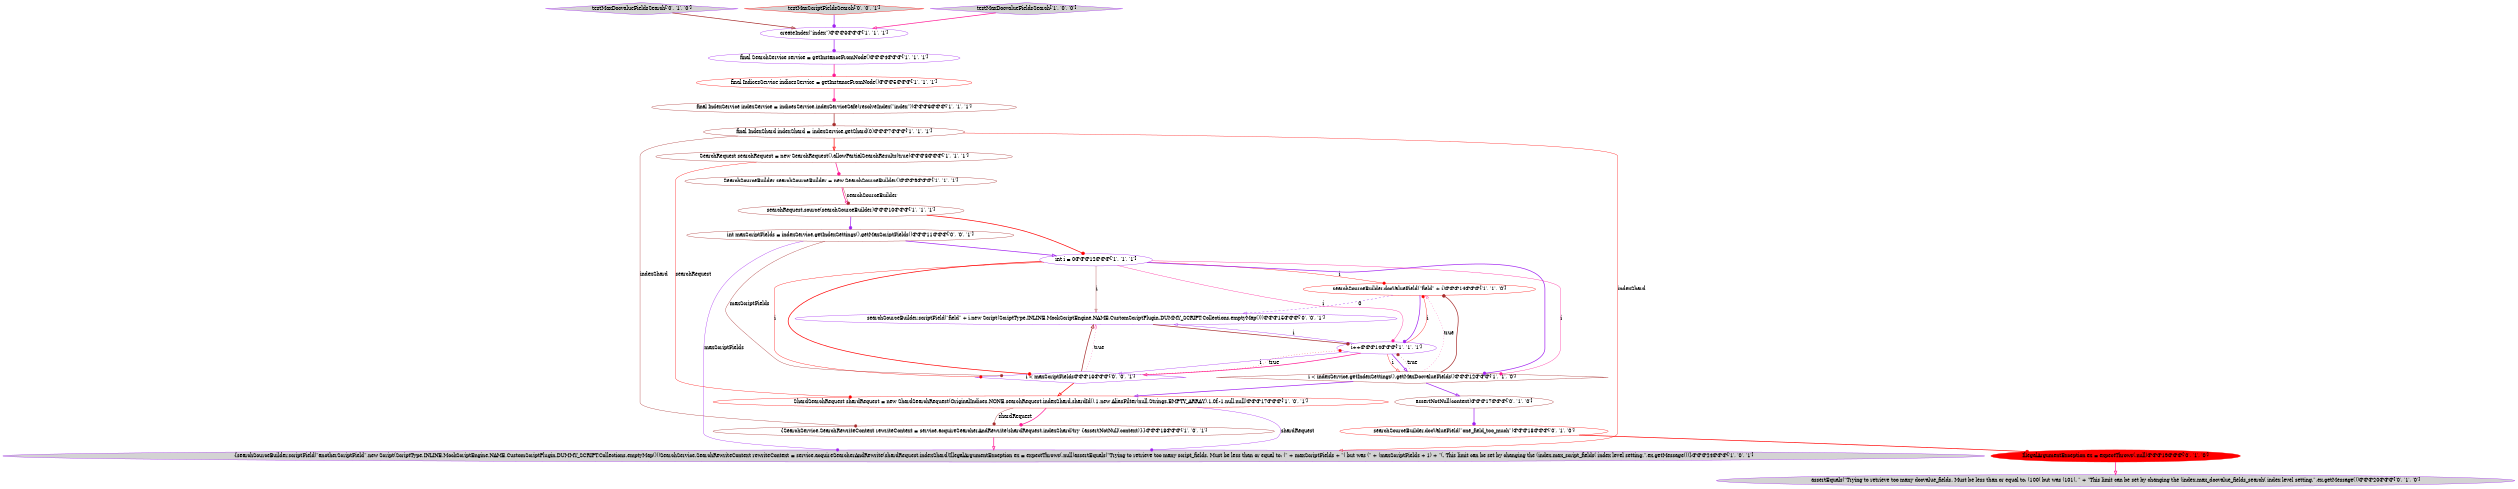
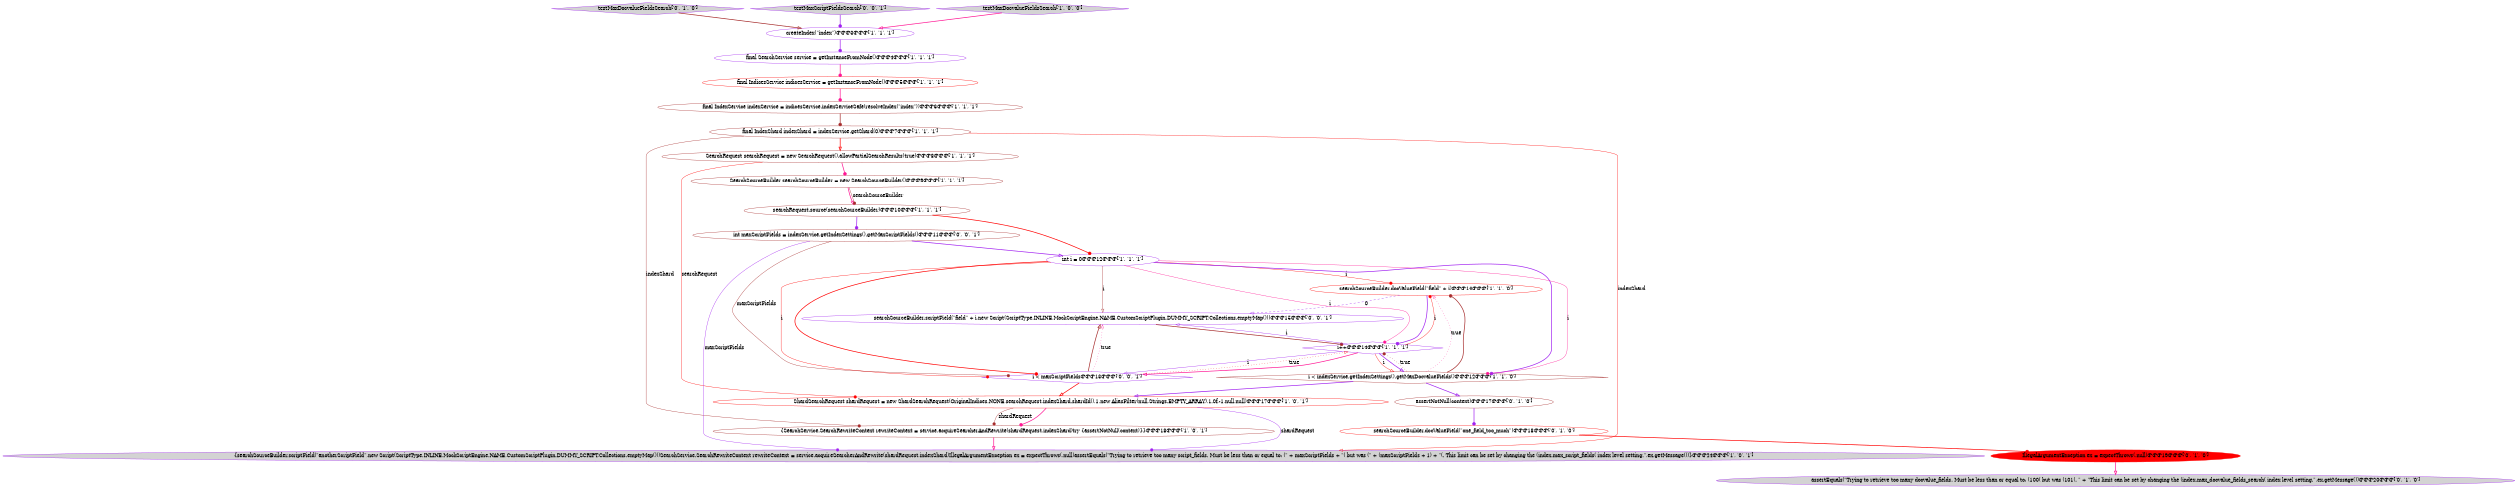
(834, 9) -> (840, 9)
(1387, 348) -> (1373, 348)
(1265, 363) -> (1242, 366)
